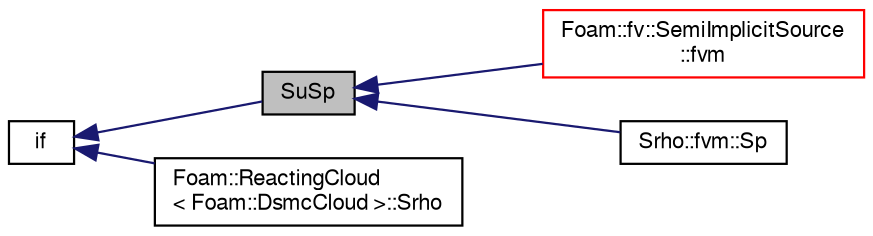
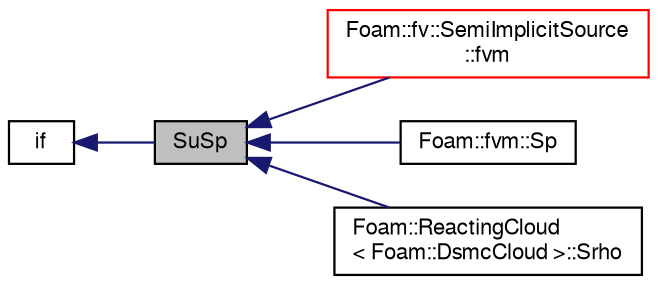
(704, 143) -> (488, 143)
(126, 158) -> (329, 187)
